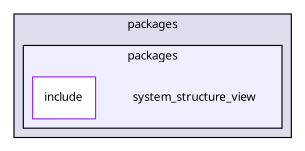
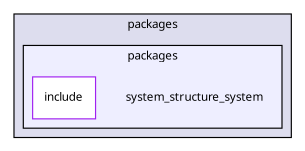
(195, 98) -> (195, 98)
